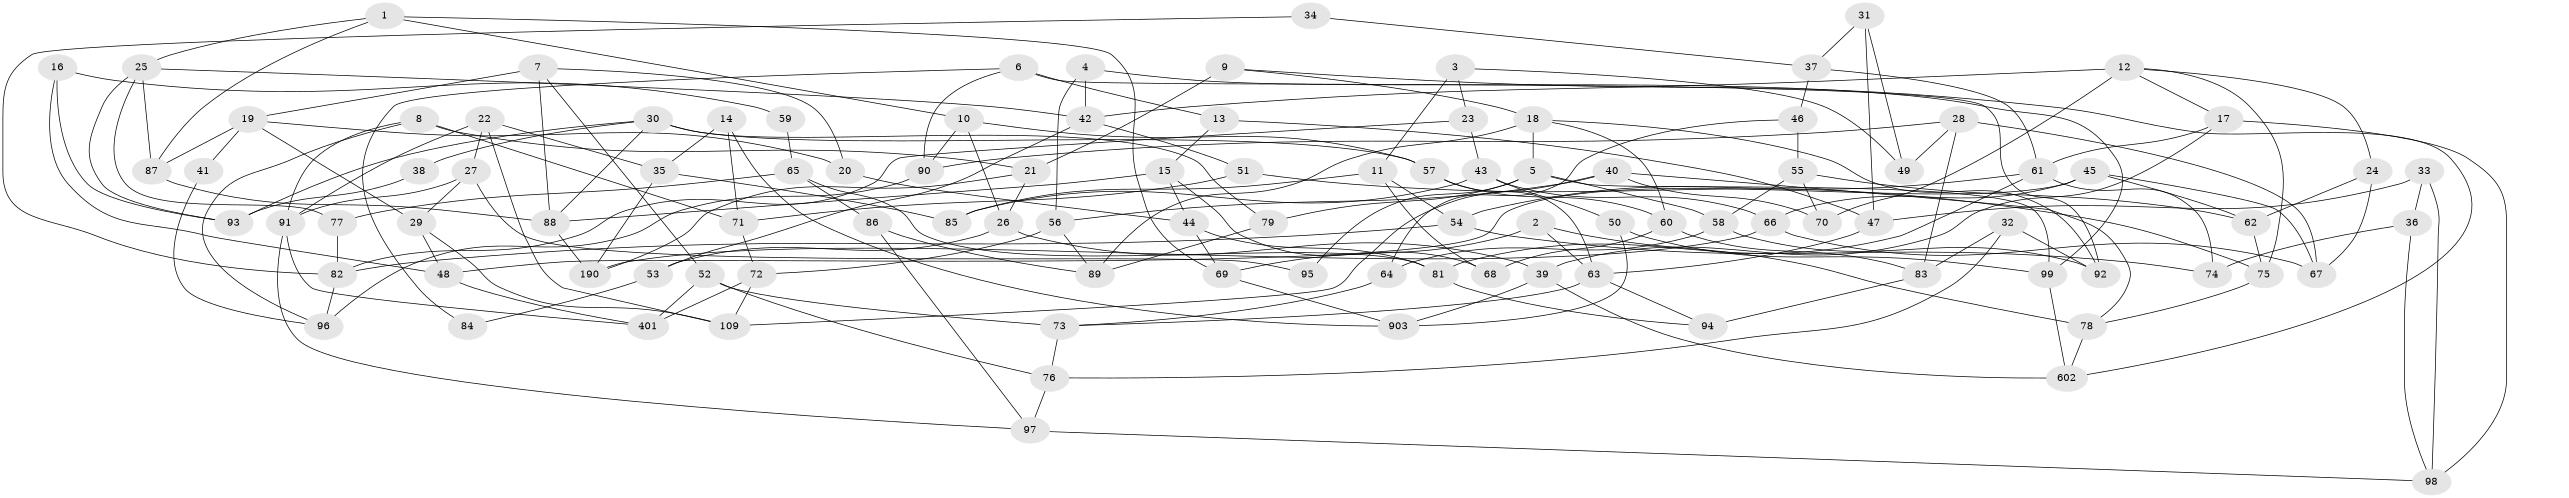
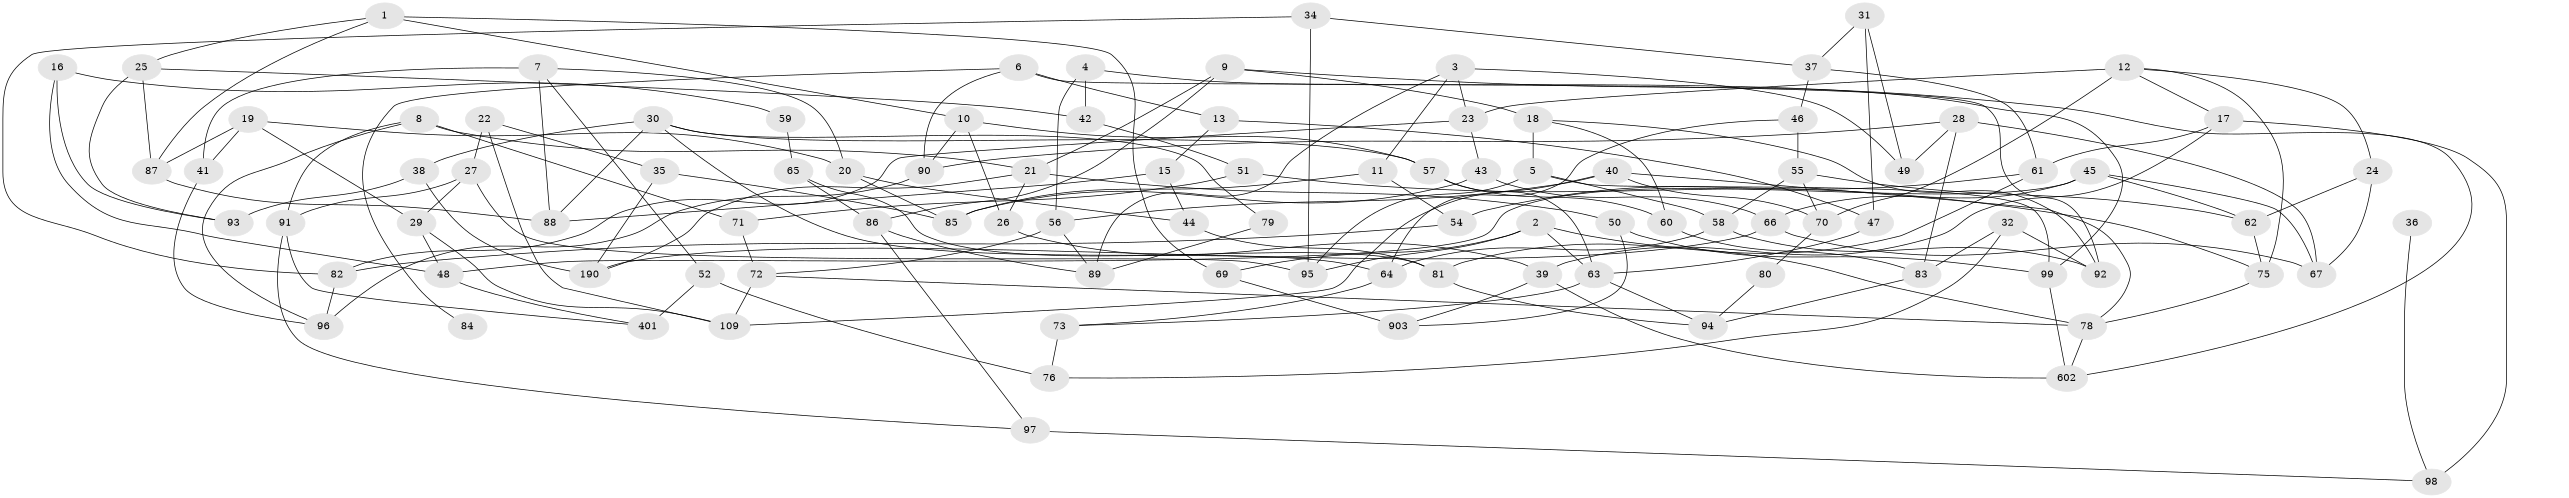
(1504, 90) -> (1826, 84)
(393, 94) -> (375, 72)
(727, 119) -> none
(437, 148) -> (856, 238)
none -> (1309, 157)
(373, 169) -> none
(2425, 171) -> none
(1322, 172) -> (1282, 172)
none -> (1083, 173)
none -> (906, 201)
(1563, 202) -> (1324, 193)
(1356, 205) -> none
(337, 223) -> none
(1206, 249) -> none
none -> (1424, 252)
(575, 255) -> (484, 242)
(653, 275) -> none
(1491, 275) -> none
none -> (1766, 275)
(2212, 275) -> none
(703, 301) -> (1422, 301)
(879, 310) -> none
(1040, 404) -> none
